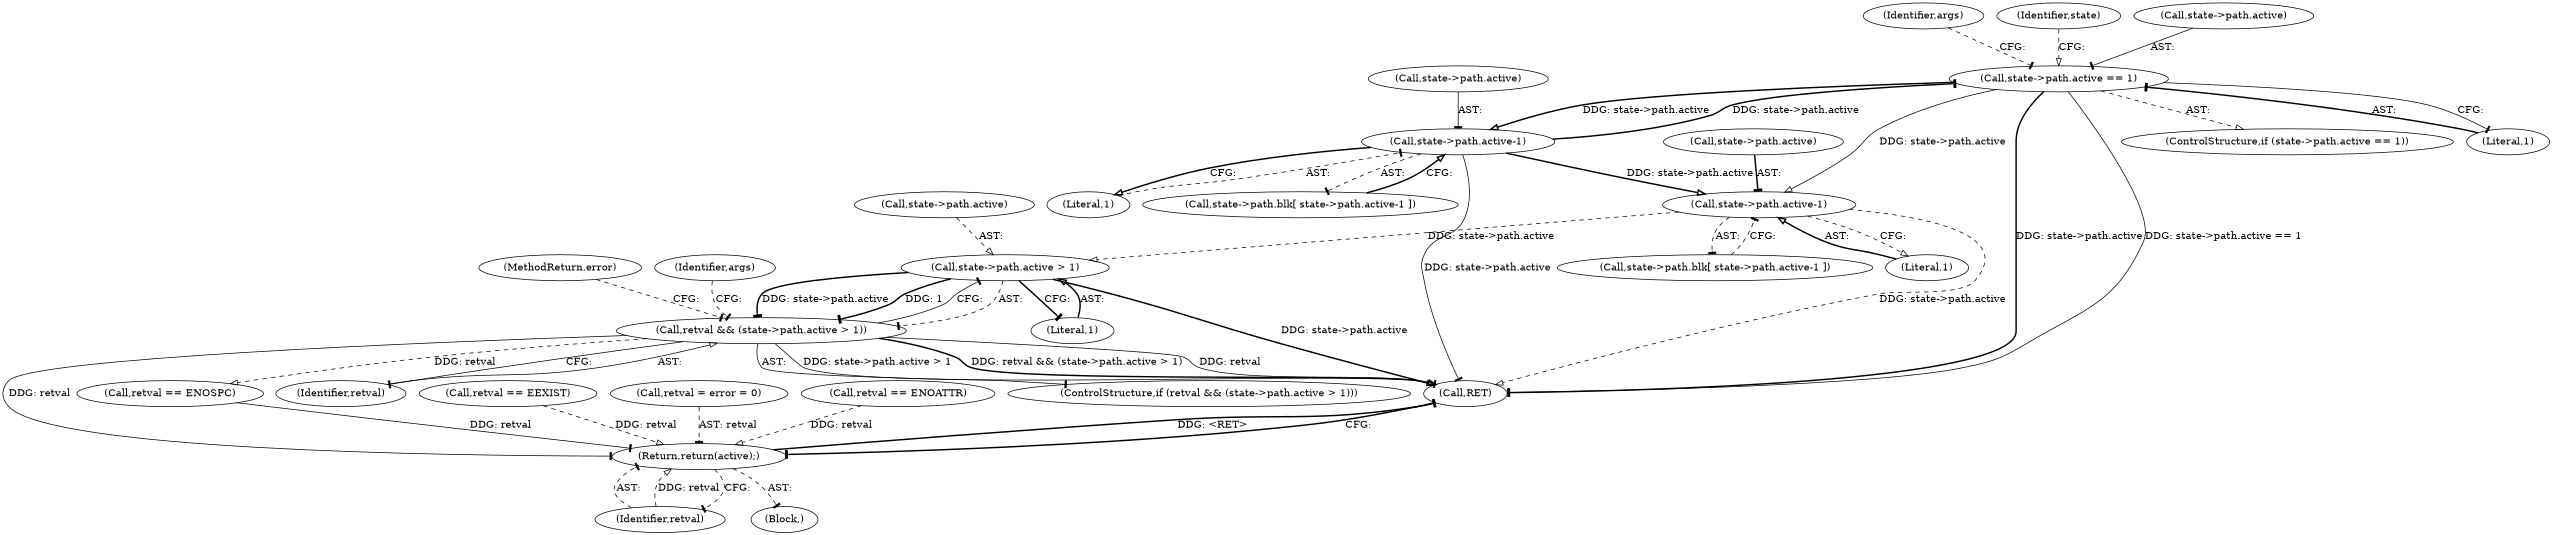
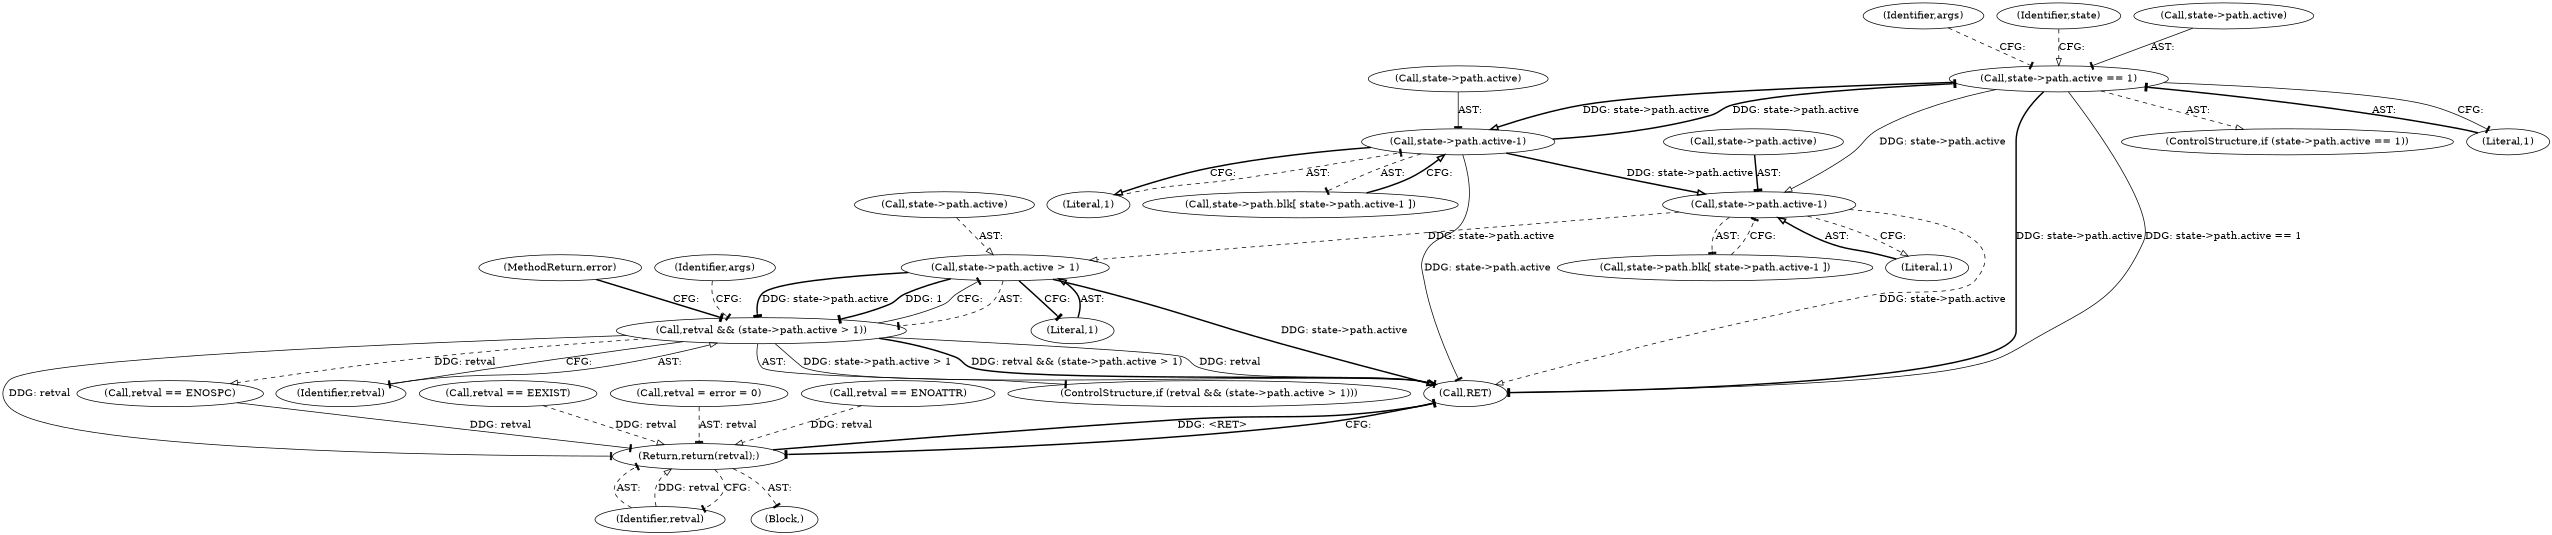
(658, 298) -> (658, 298)
(699, 457) -> (699, 457)
